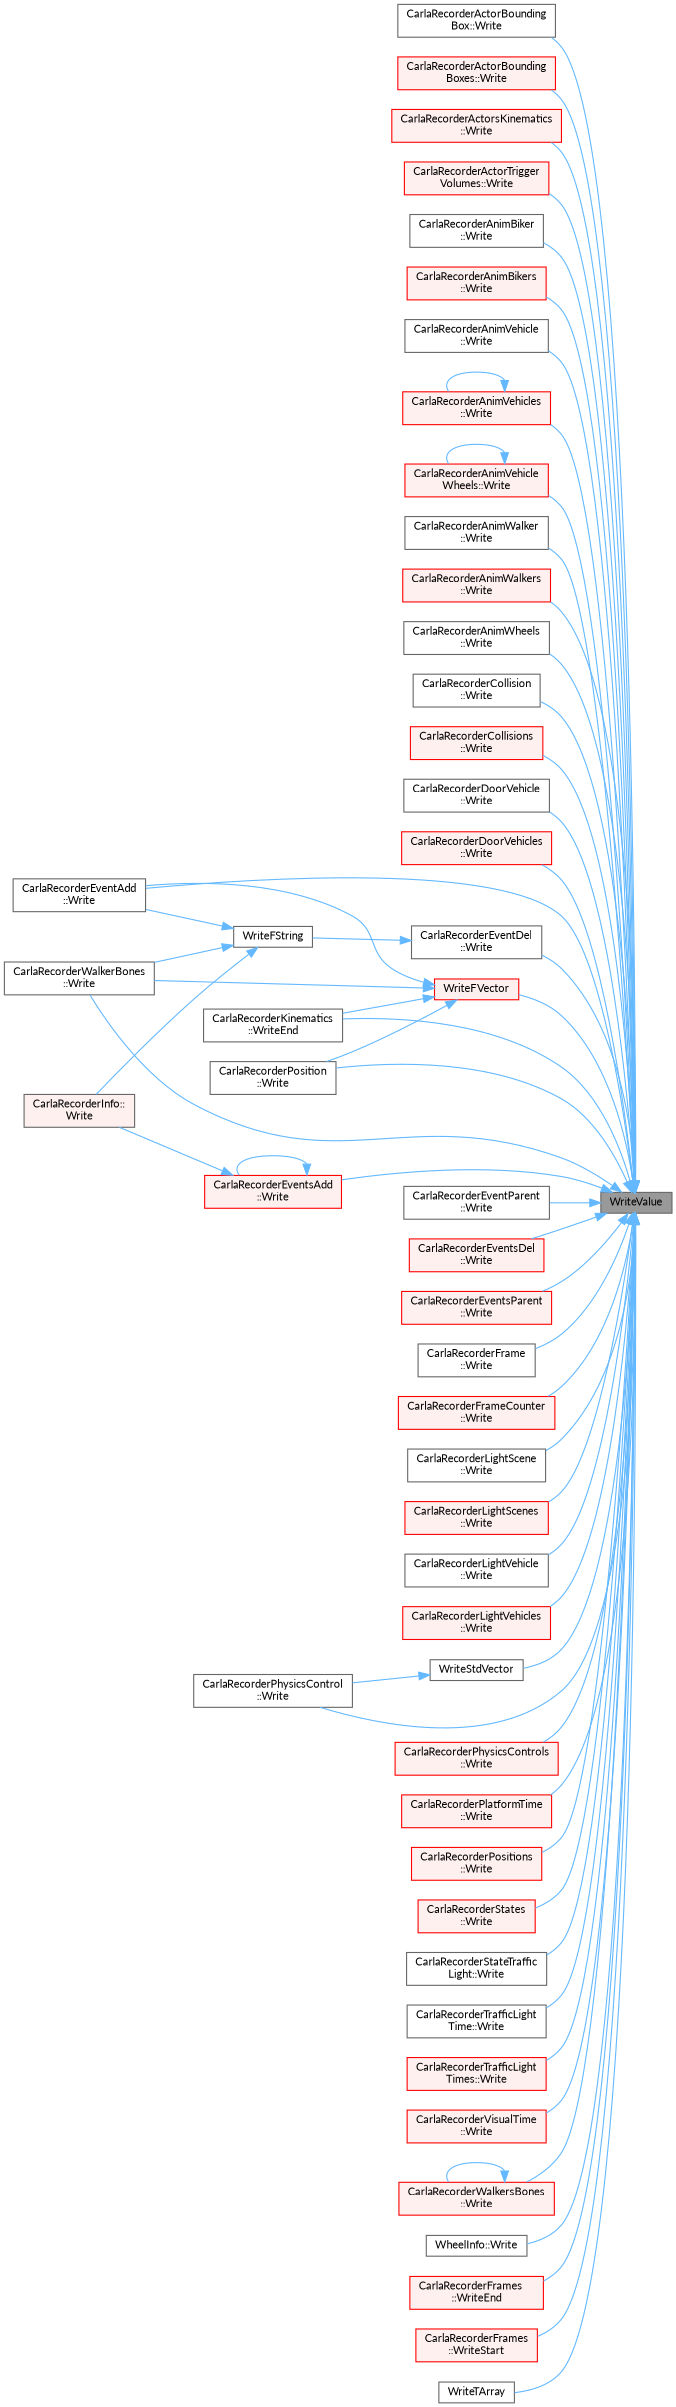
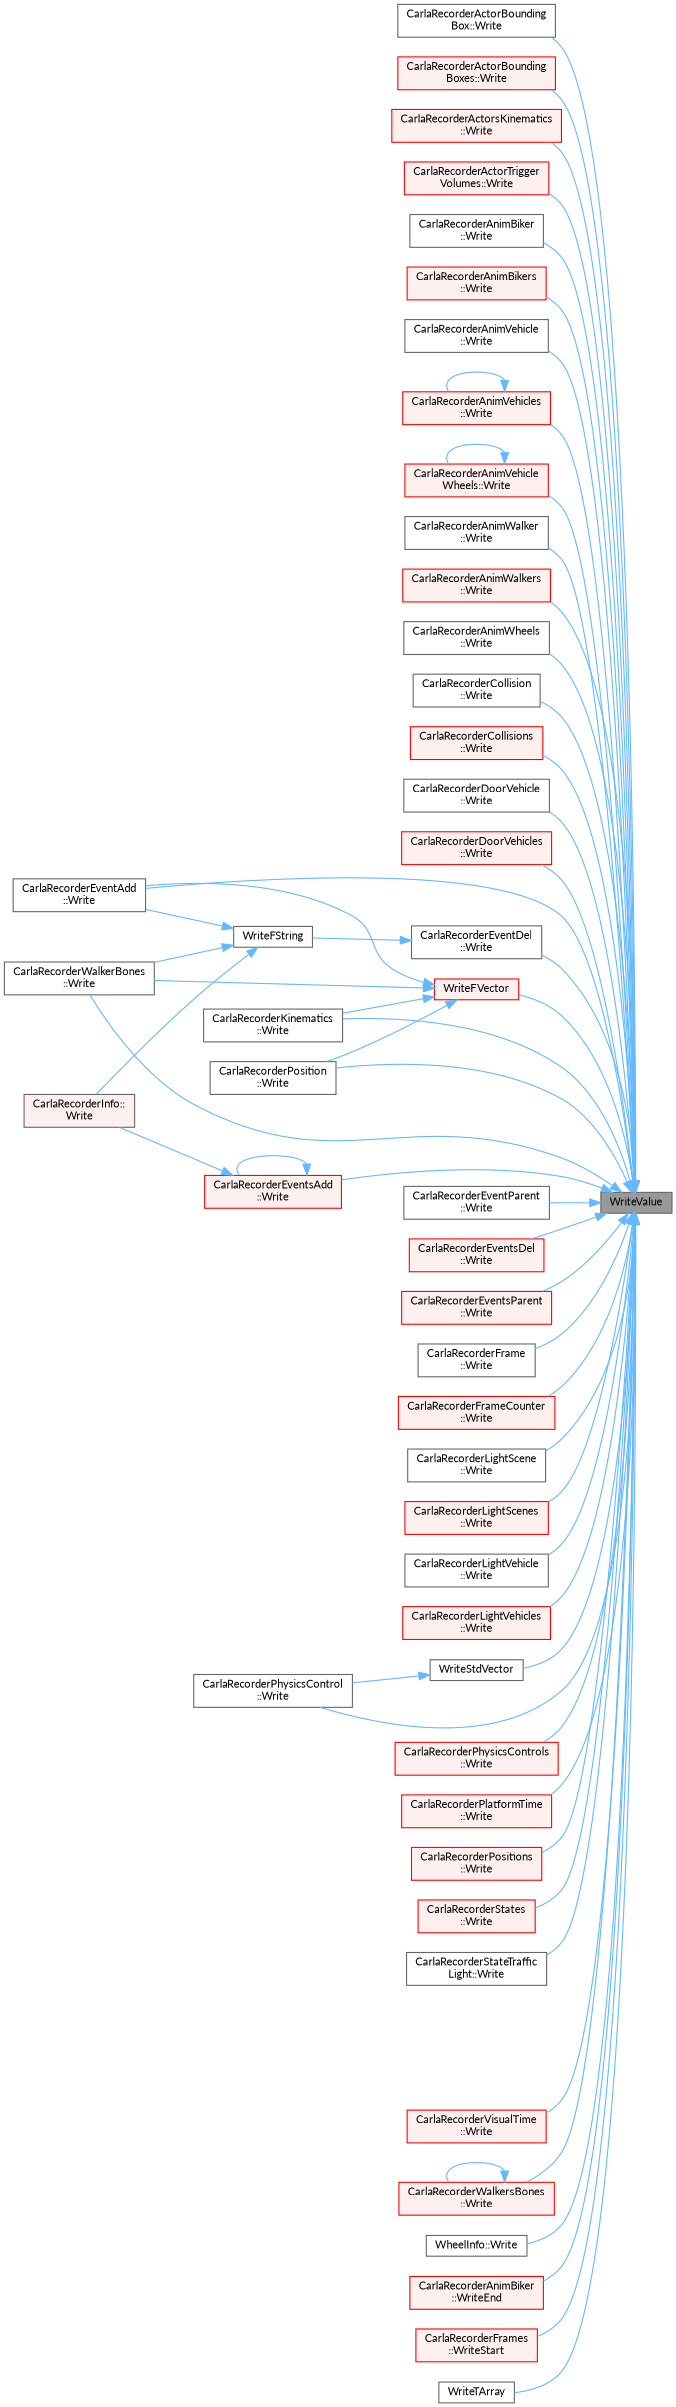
(273, 1025) -> (273, 1025)
(477, 2021) -> none
(477, 2074) -> none
(477, 2293) -> (477, 2293)
